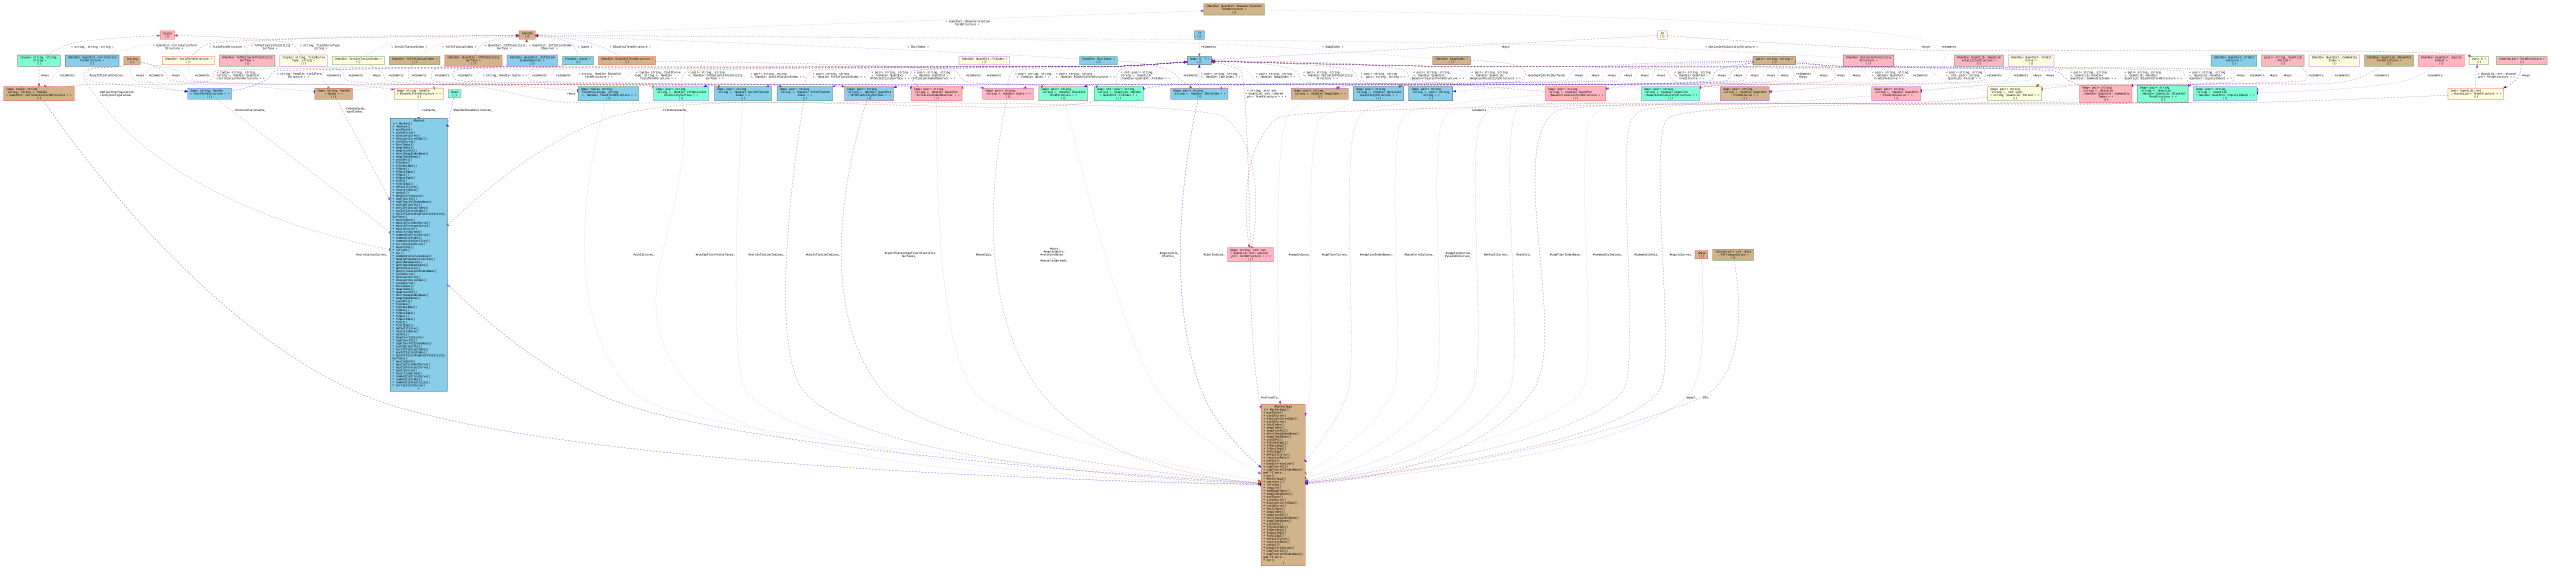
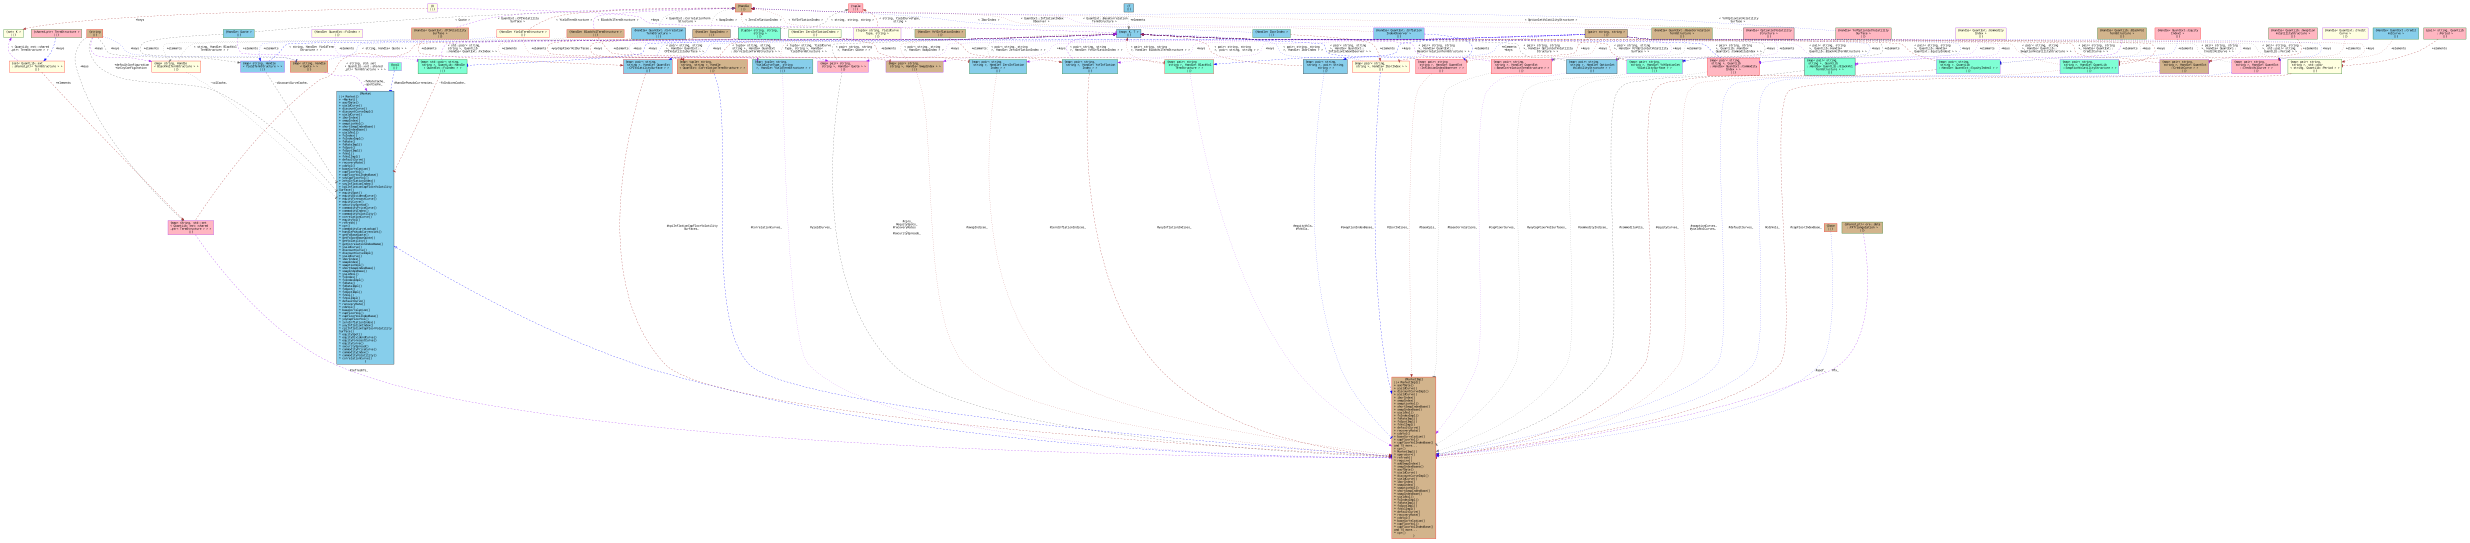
(868, 23) -> (1135, 25)
(106, 76) -> (114, 49)
(1199, 94) -> (1381, 67)
